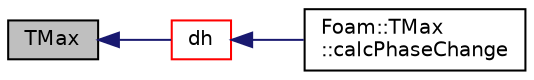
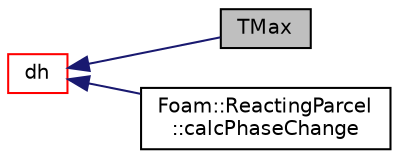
(145, 40) -> (155, 51)
(415, 40) -> (266, 119)
